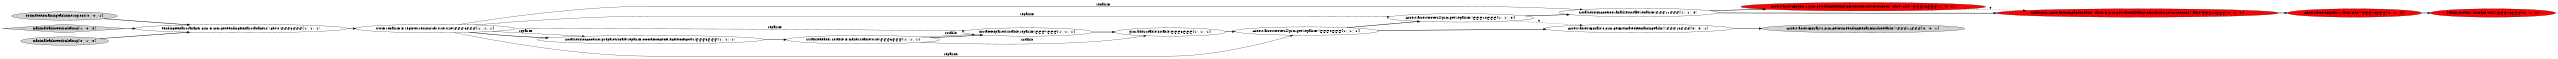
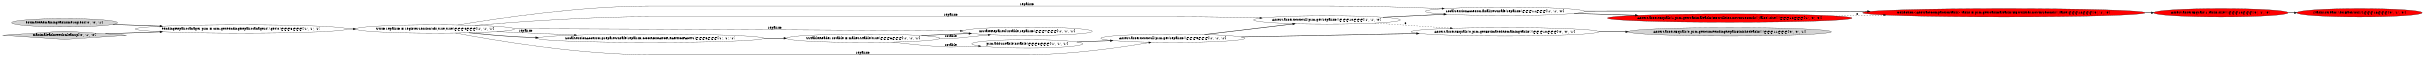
(65, 29) -> none
(1102, 32) -> none
(65, 41) -> (65, 35)
